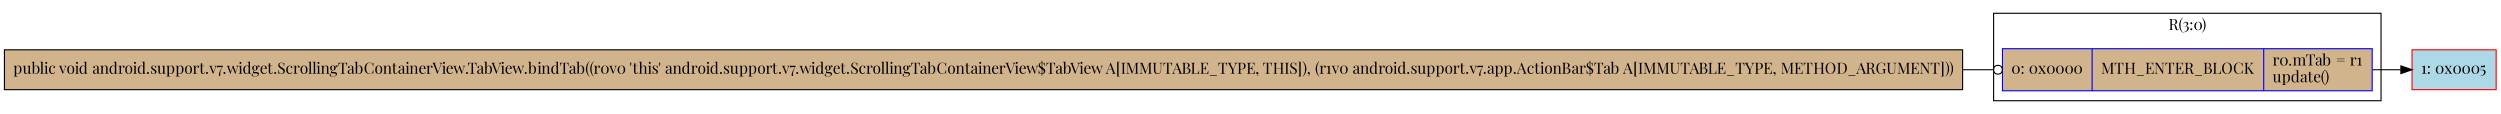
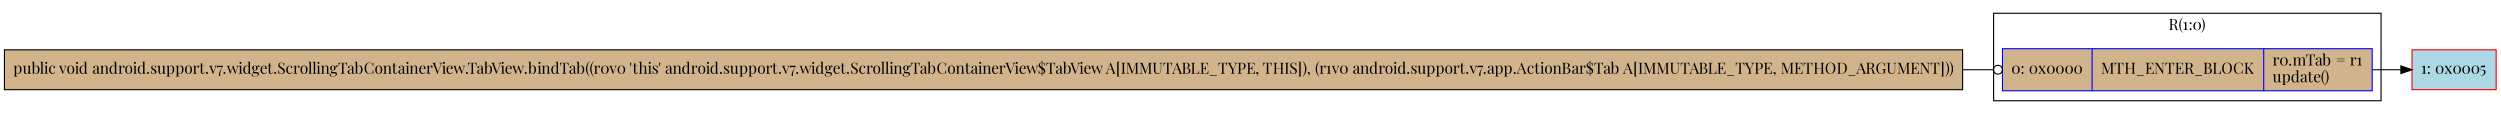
(2187, 26) -> (2187, 26)
